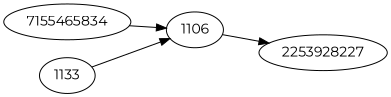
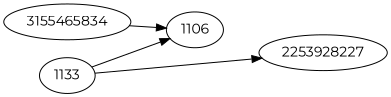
(67, 22) -> (67, 22)
(241, 38) -> (173, 66)
